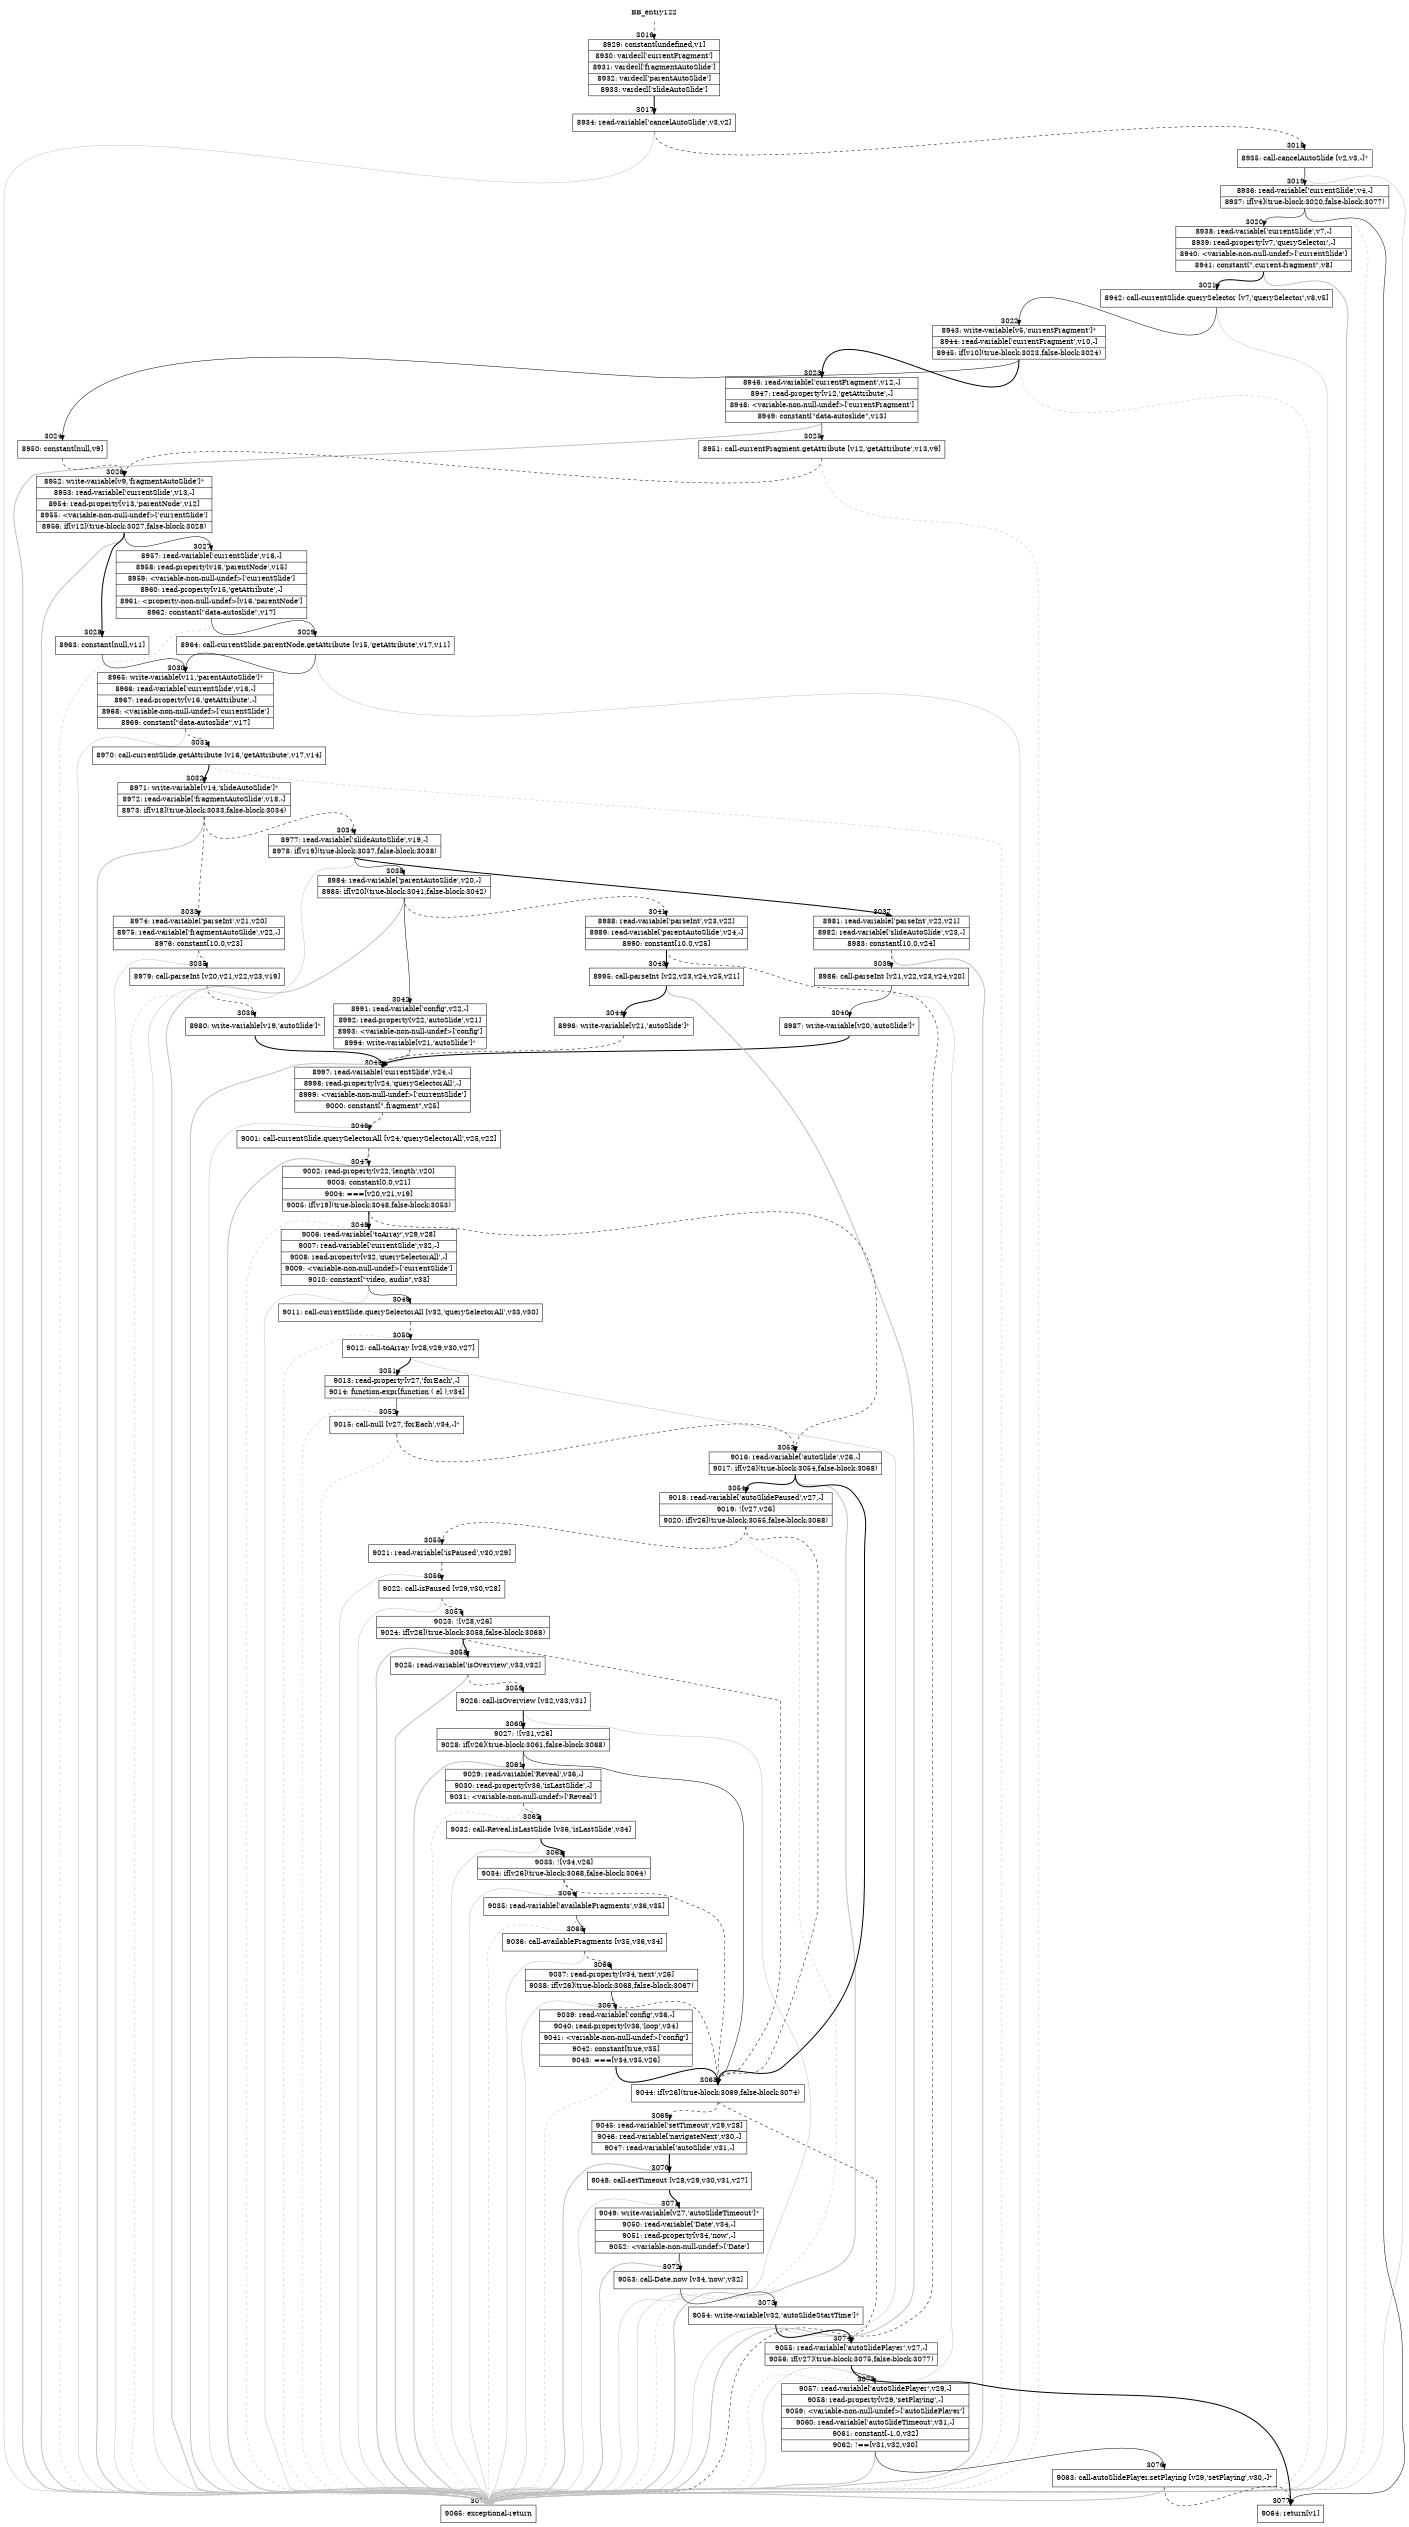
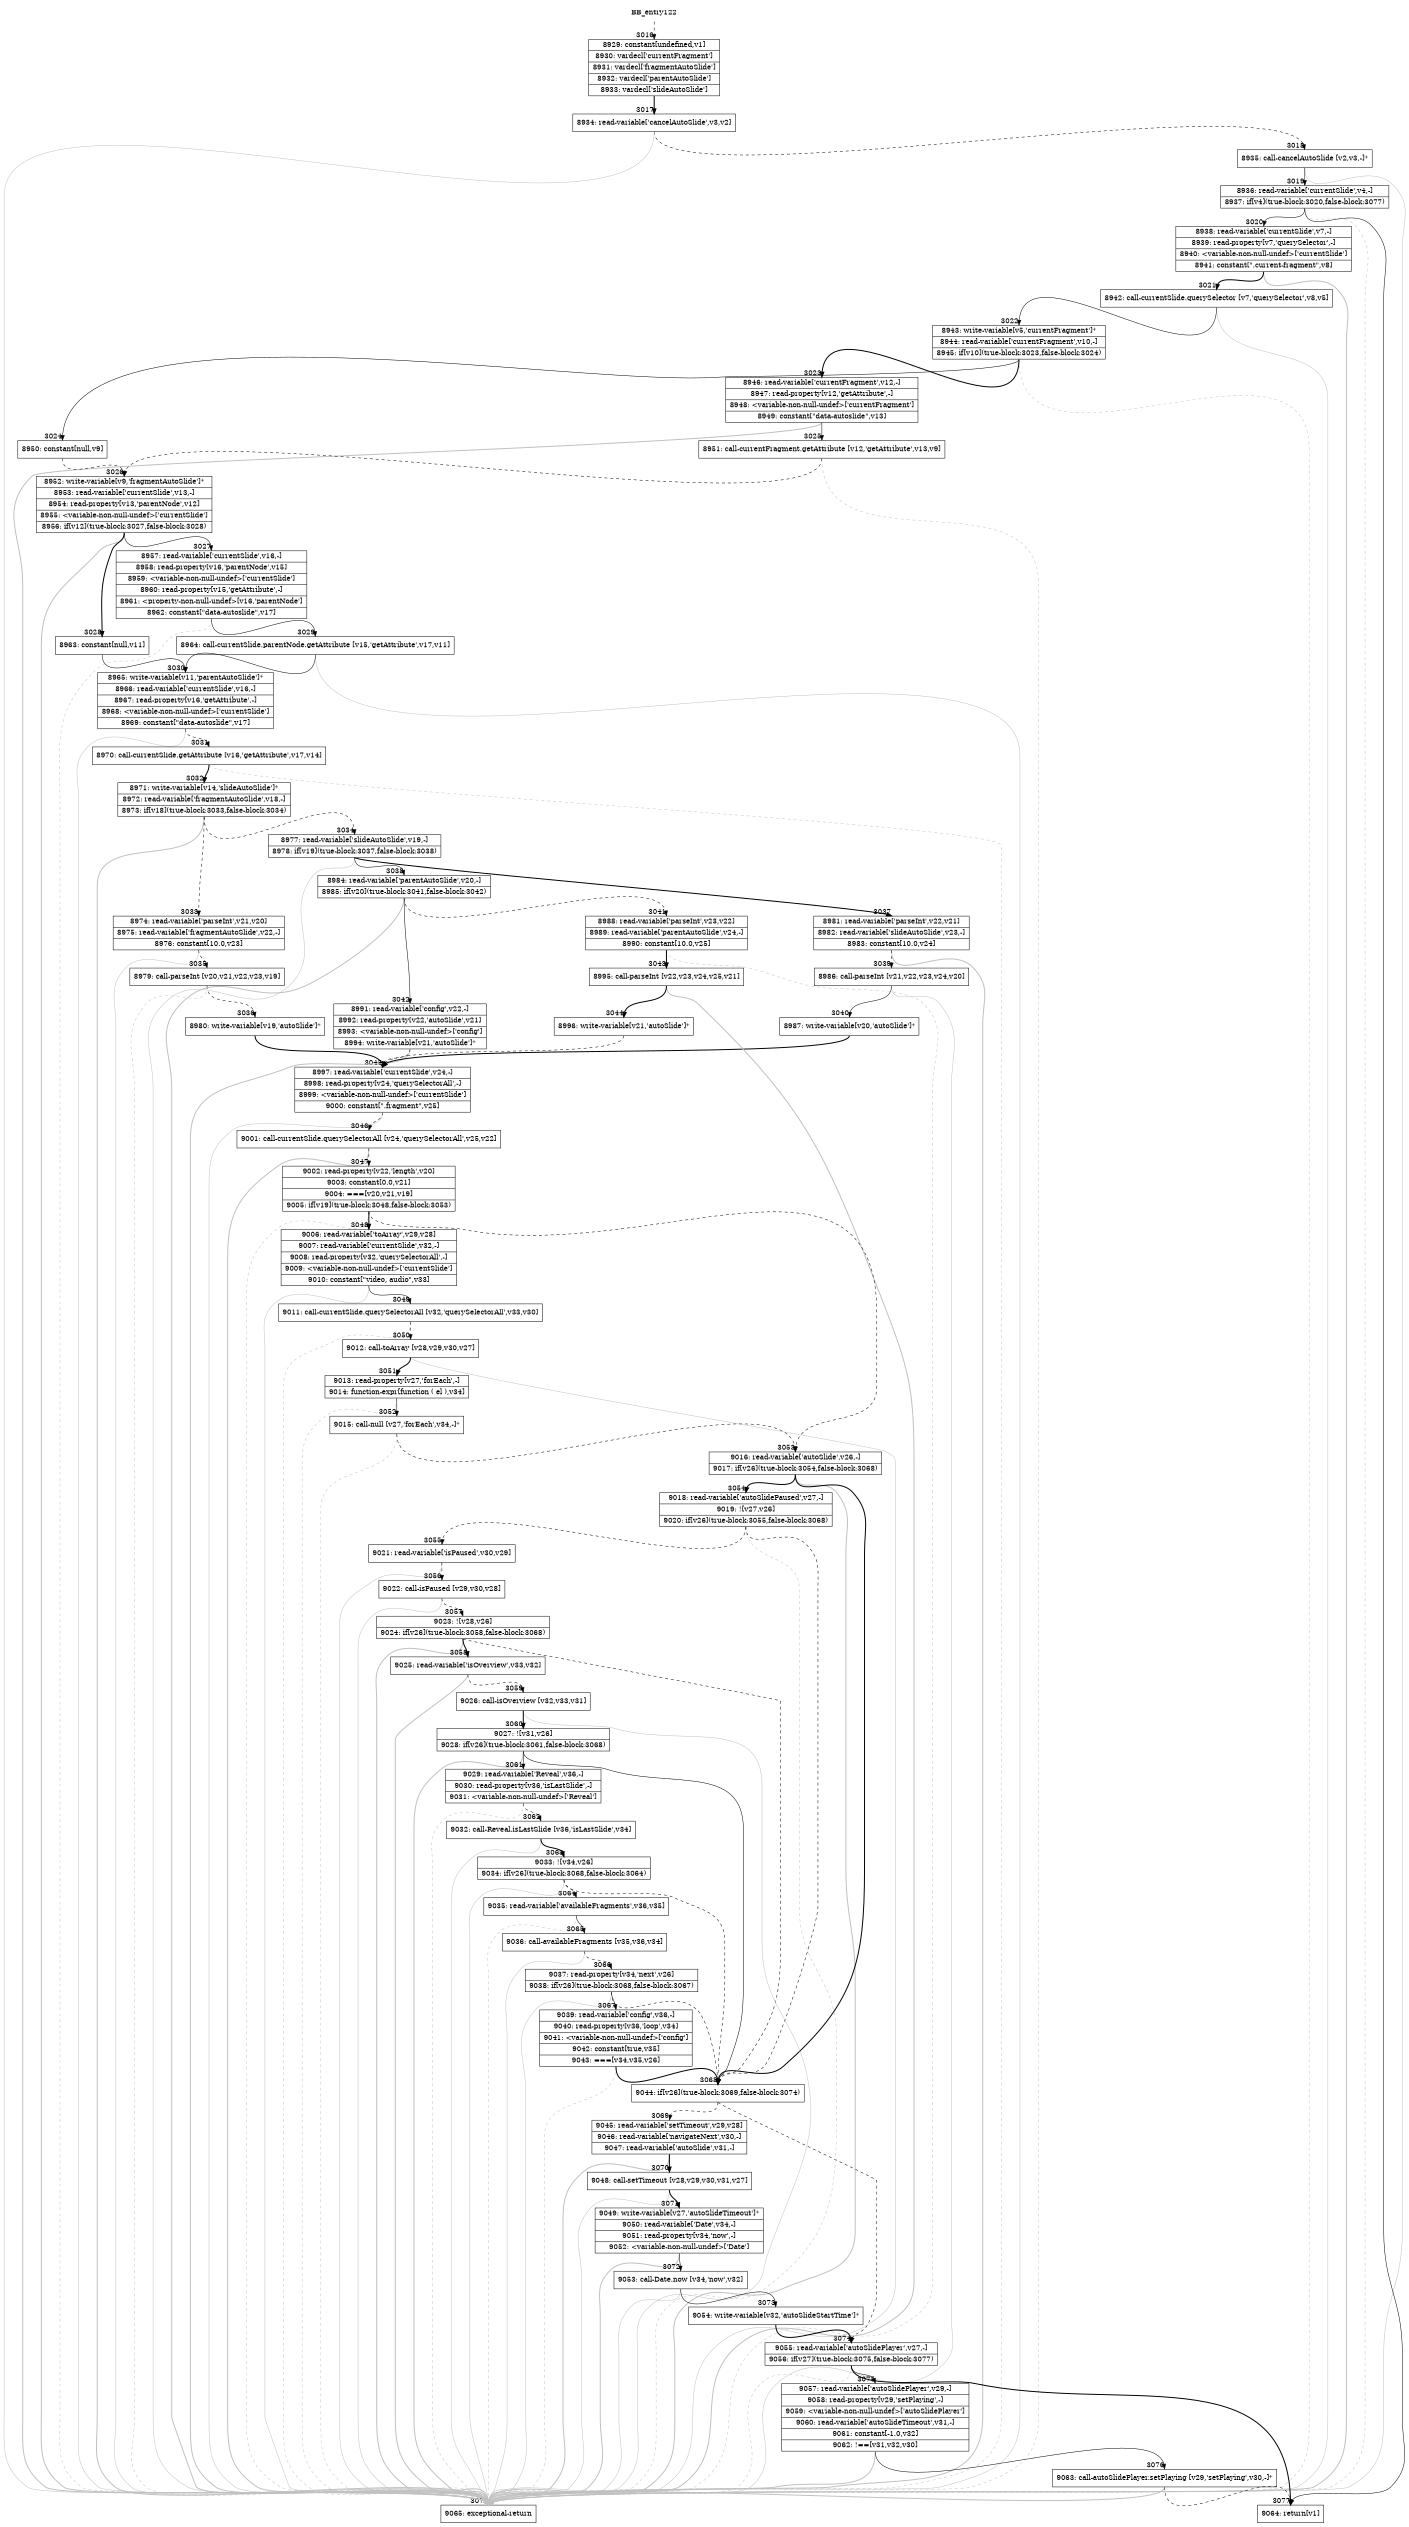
(933, 1794) -> (933, 1794)
